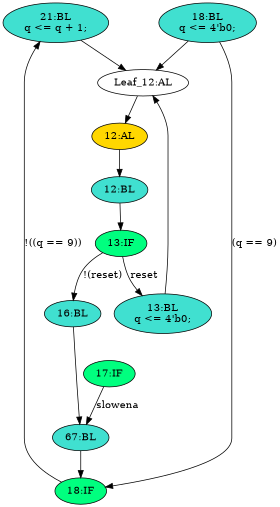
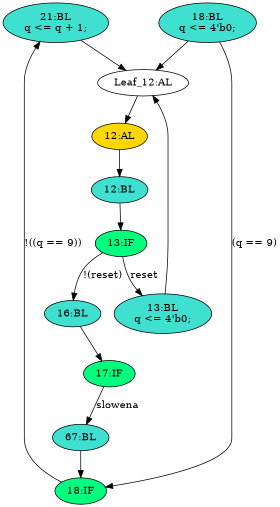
(76, 372) -> (89, 341)
